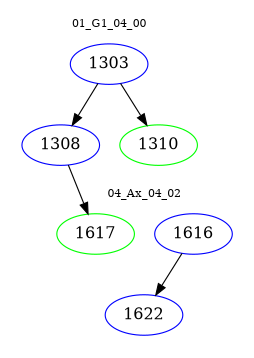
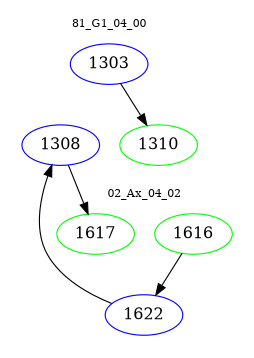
(110, 24) -> (110, 24)
(88, 100) -> (57, 268)
(145, 194) -> (145, 194)
(194, 234) -> (194, 234)
